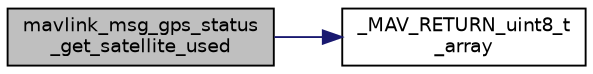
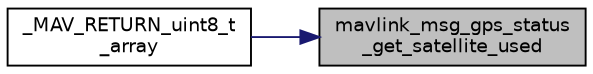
(298, 37) -> (276, 37)
